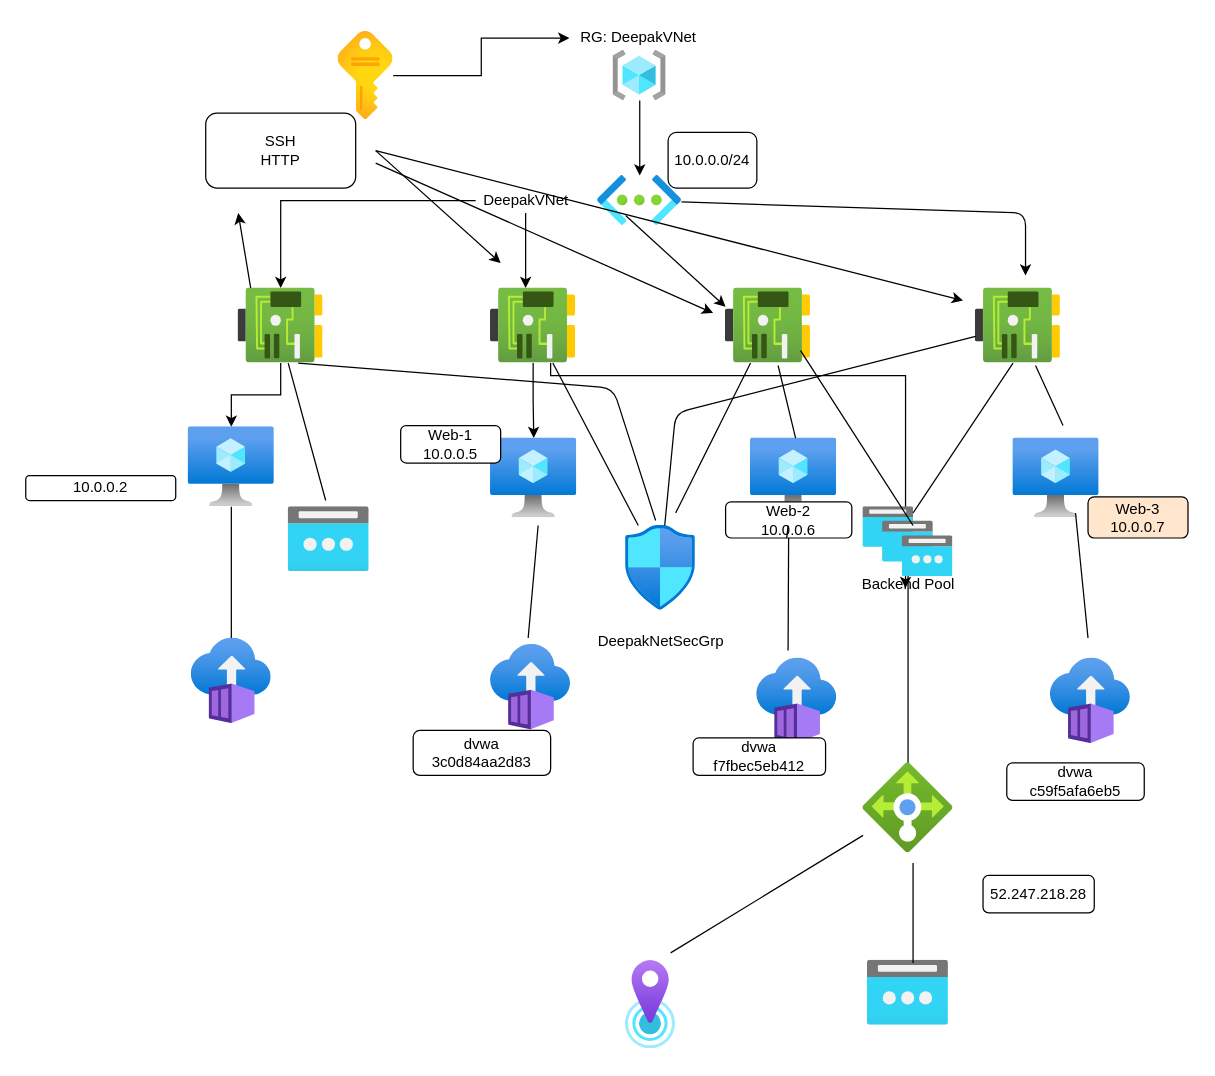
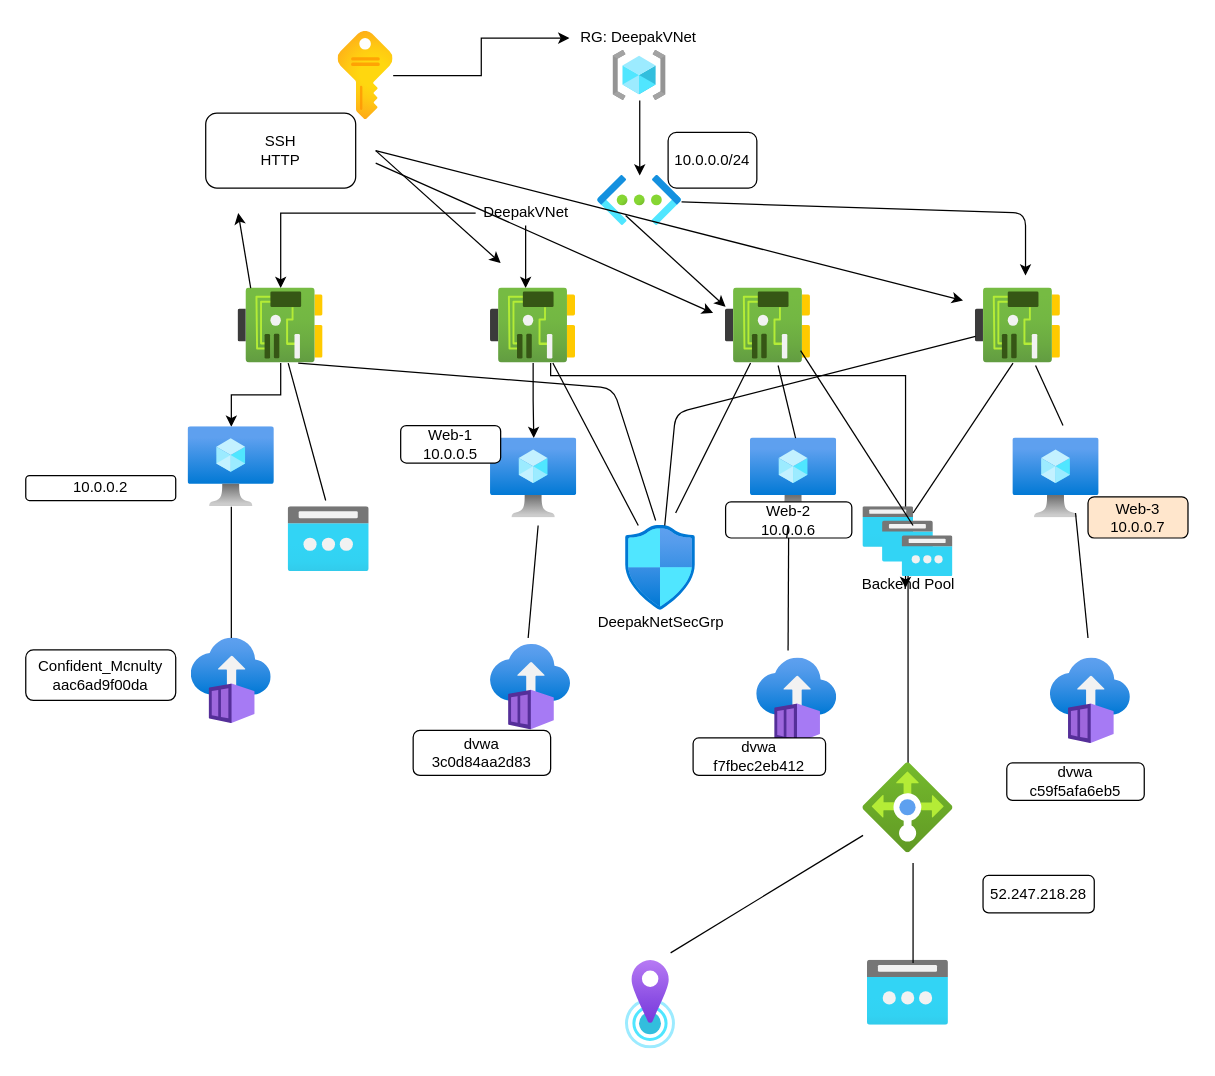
(526, 201) -> (526, 213)
(661, 642) -> (661, 623)
none -> (101, 675)
(759, 757) -> (759, 757)
